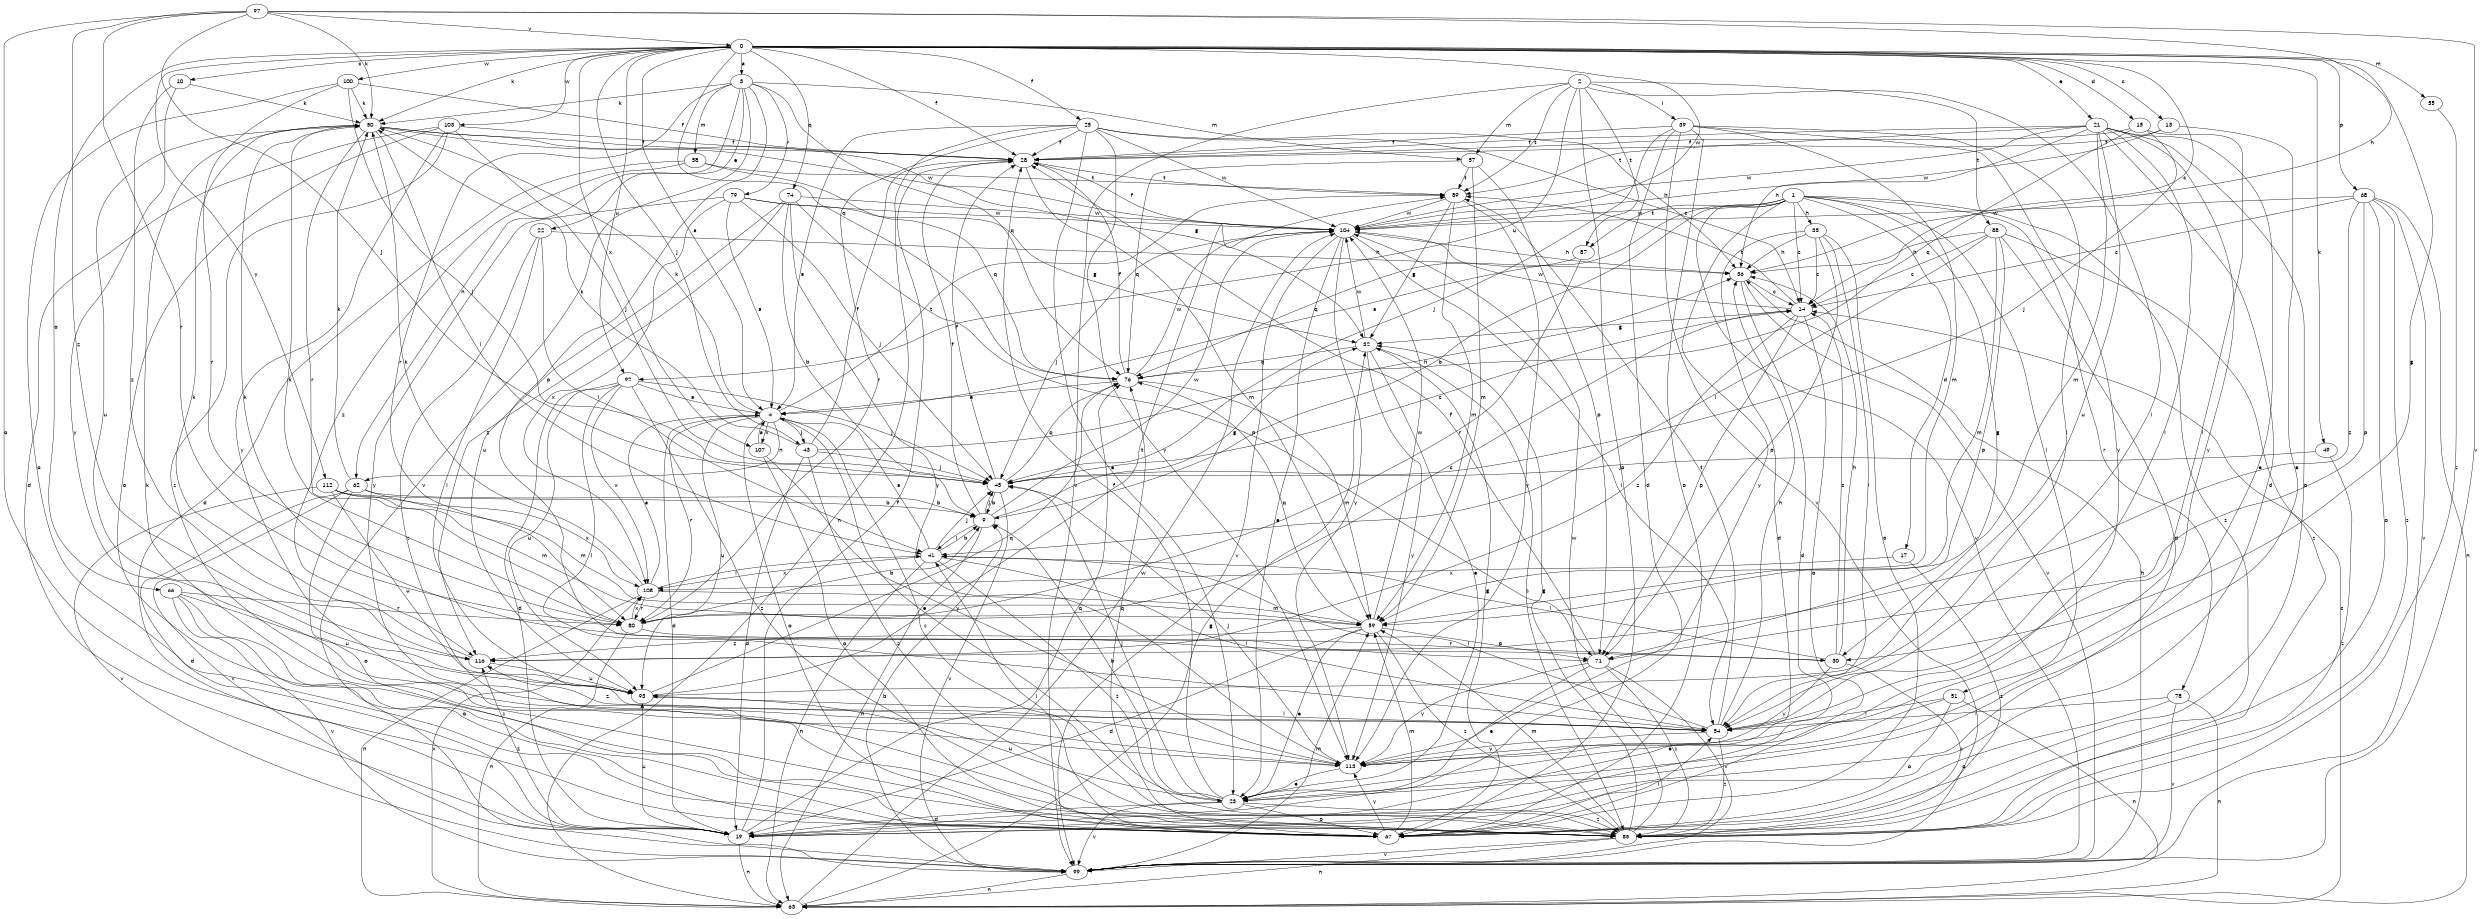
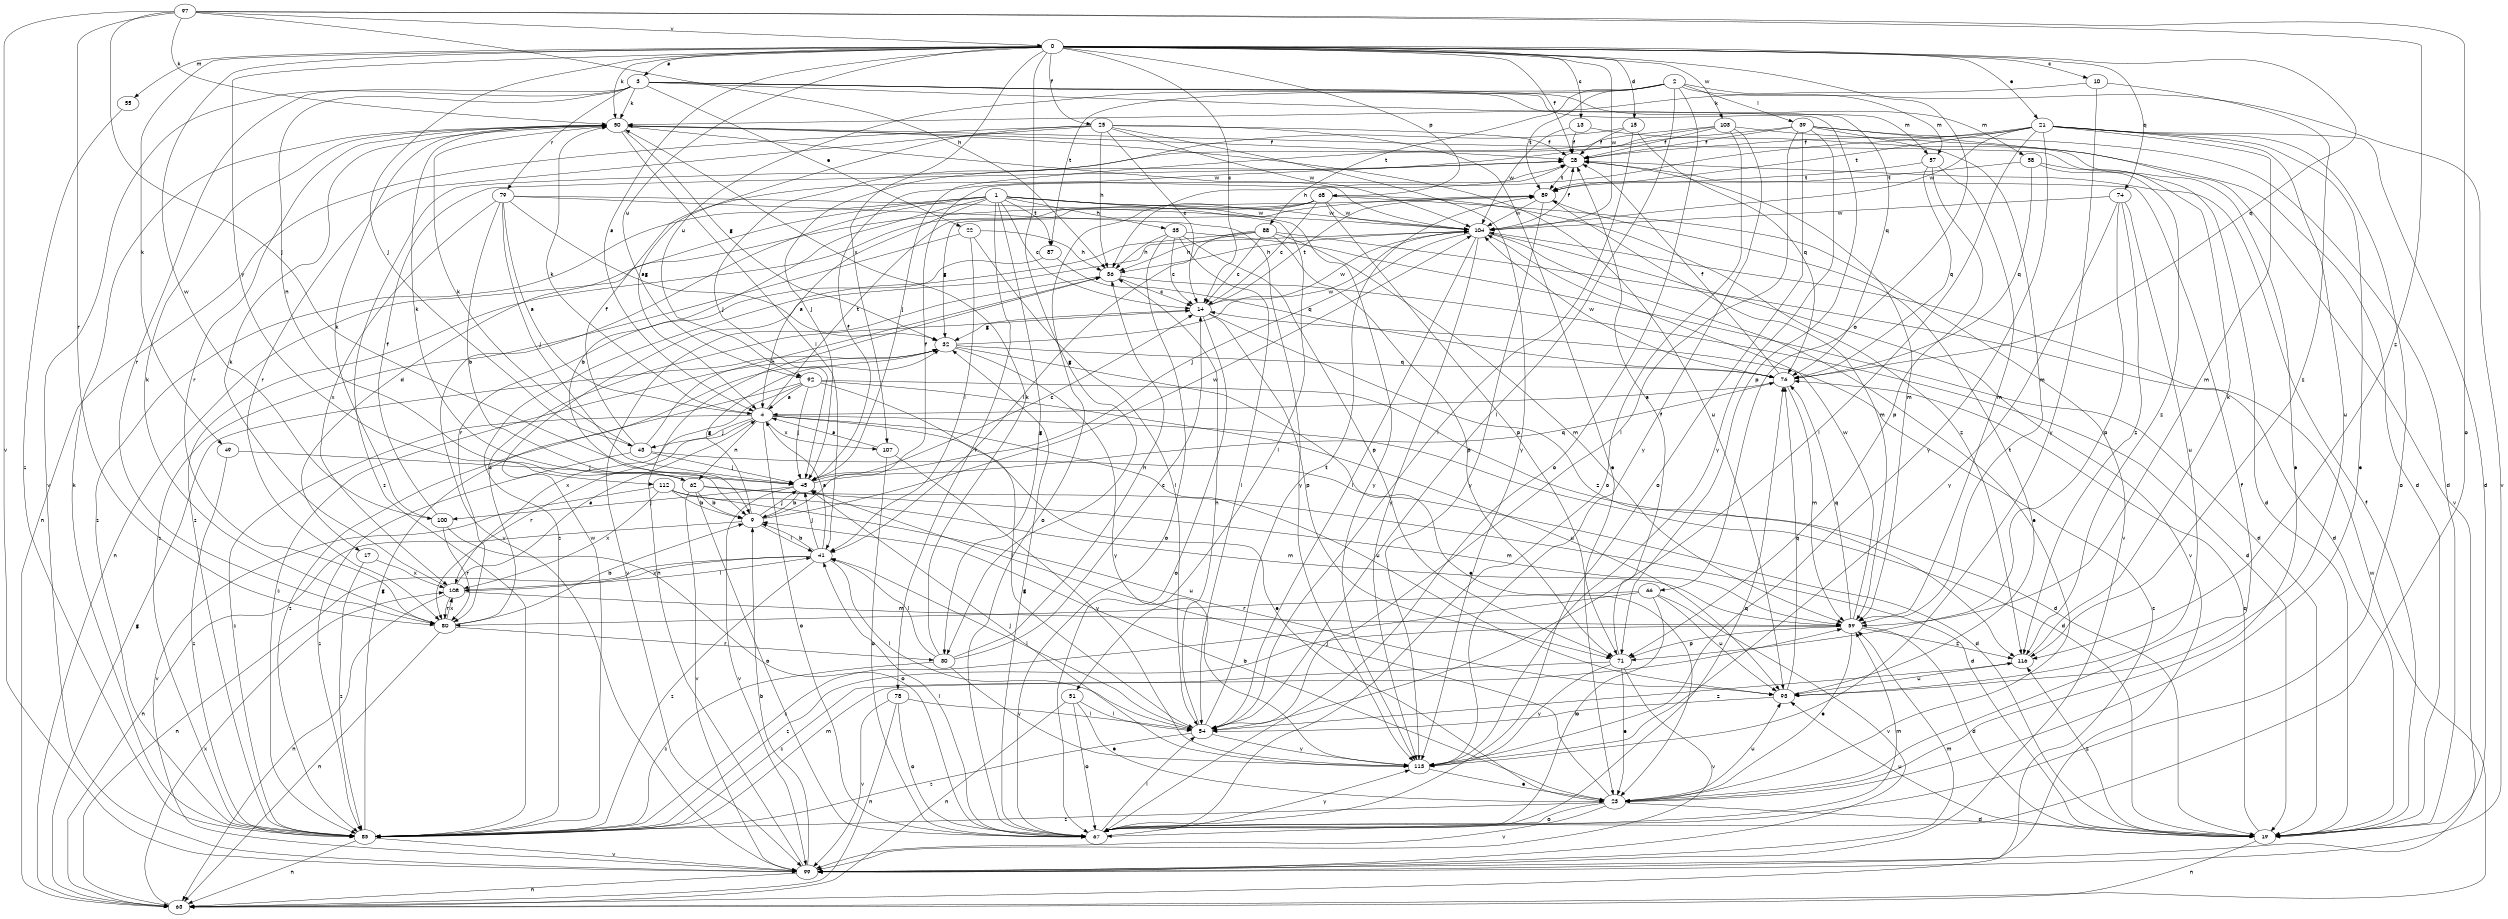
(825, 390) -> (511, 433)
(581, 406) -> (625, 503)
